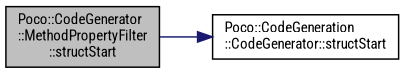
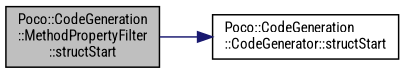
(83, 37) -> (83, 37)
